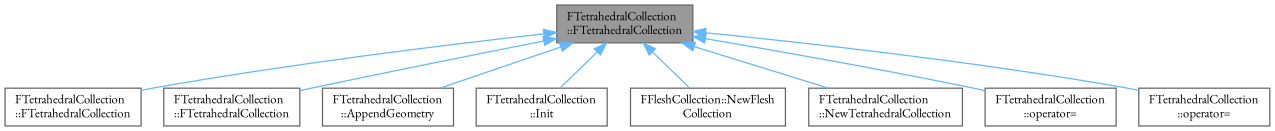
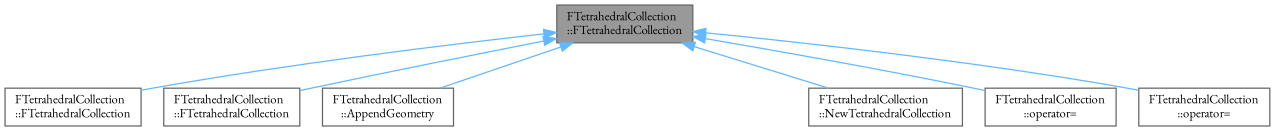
(542, 107) -> none
(708, 107) -> none
